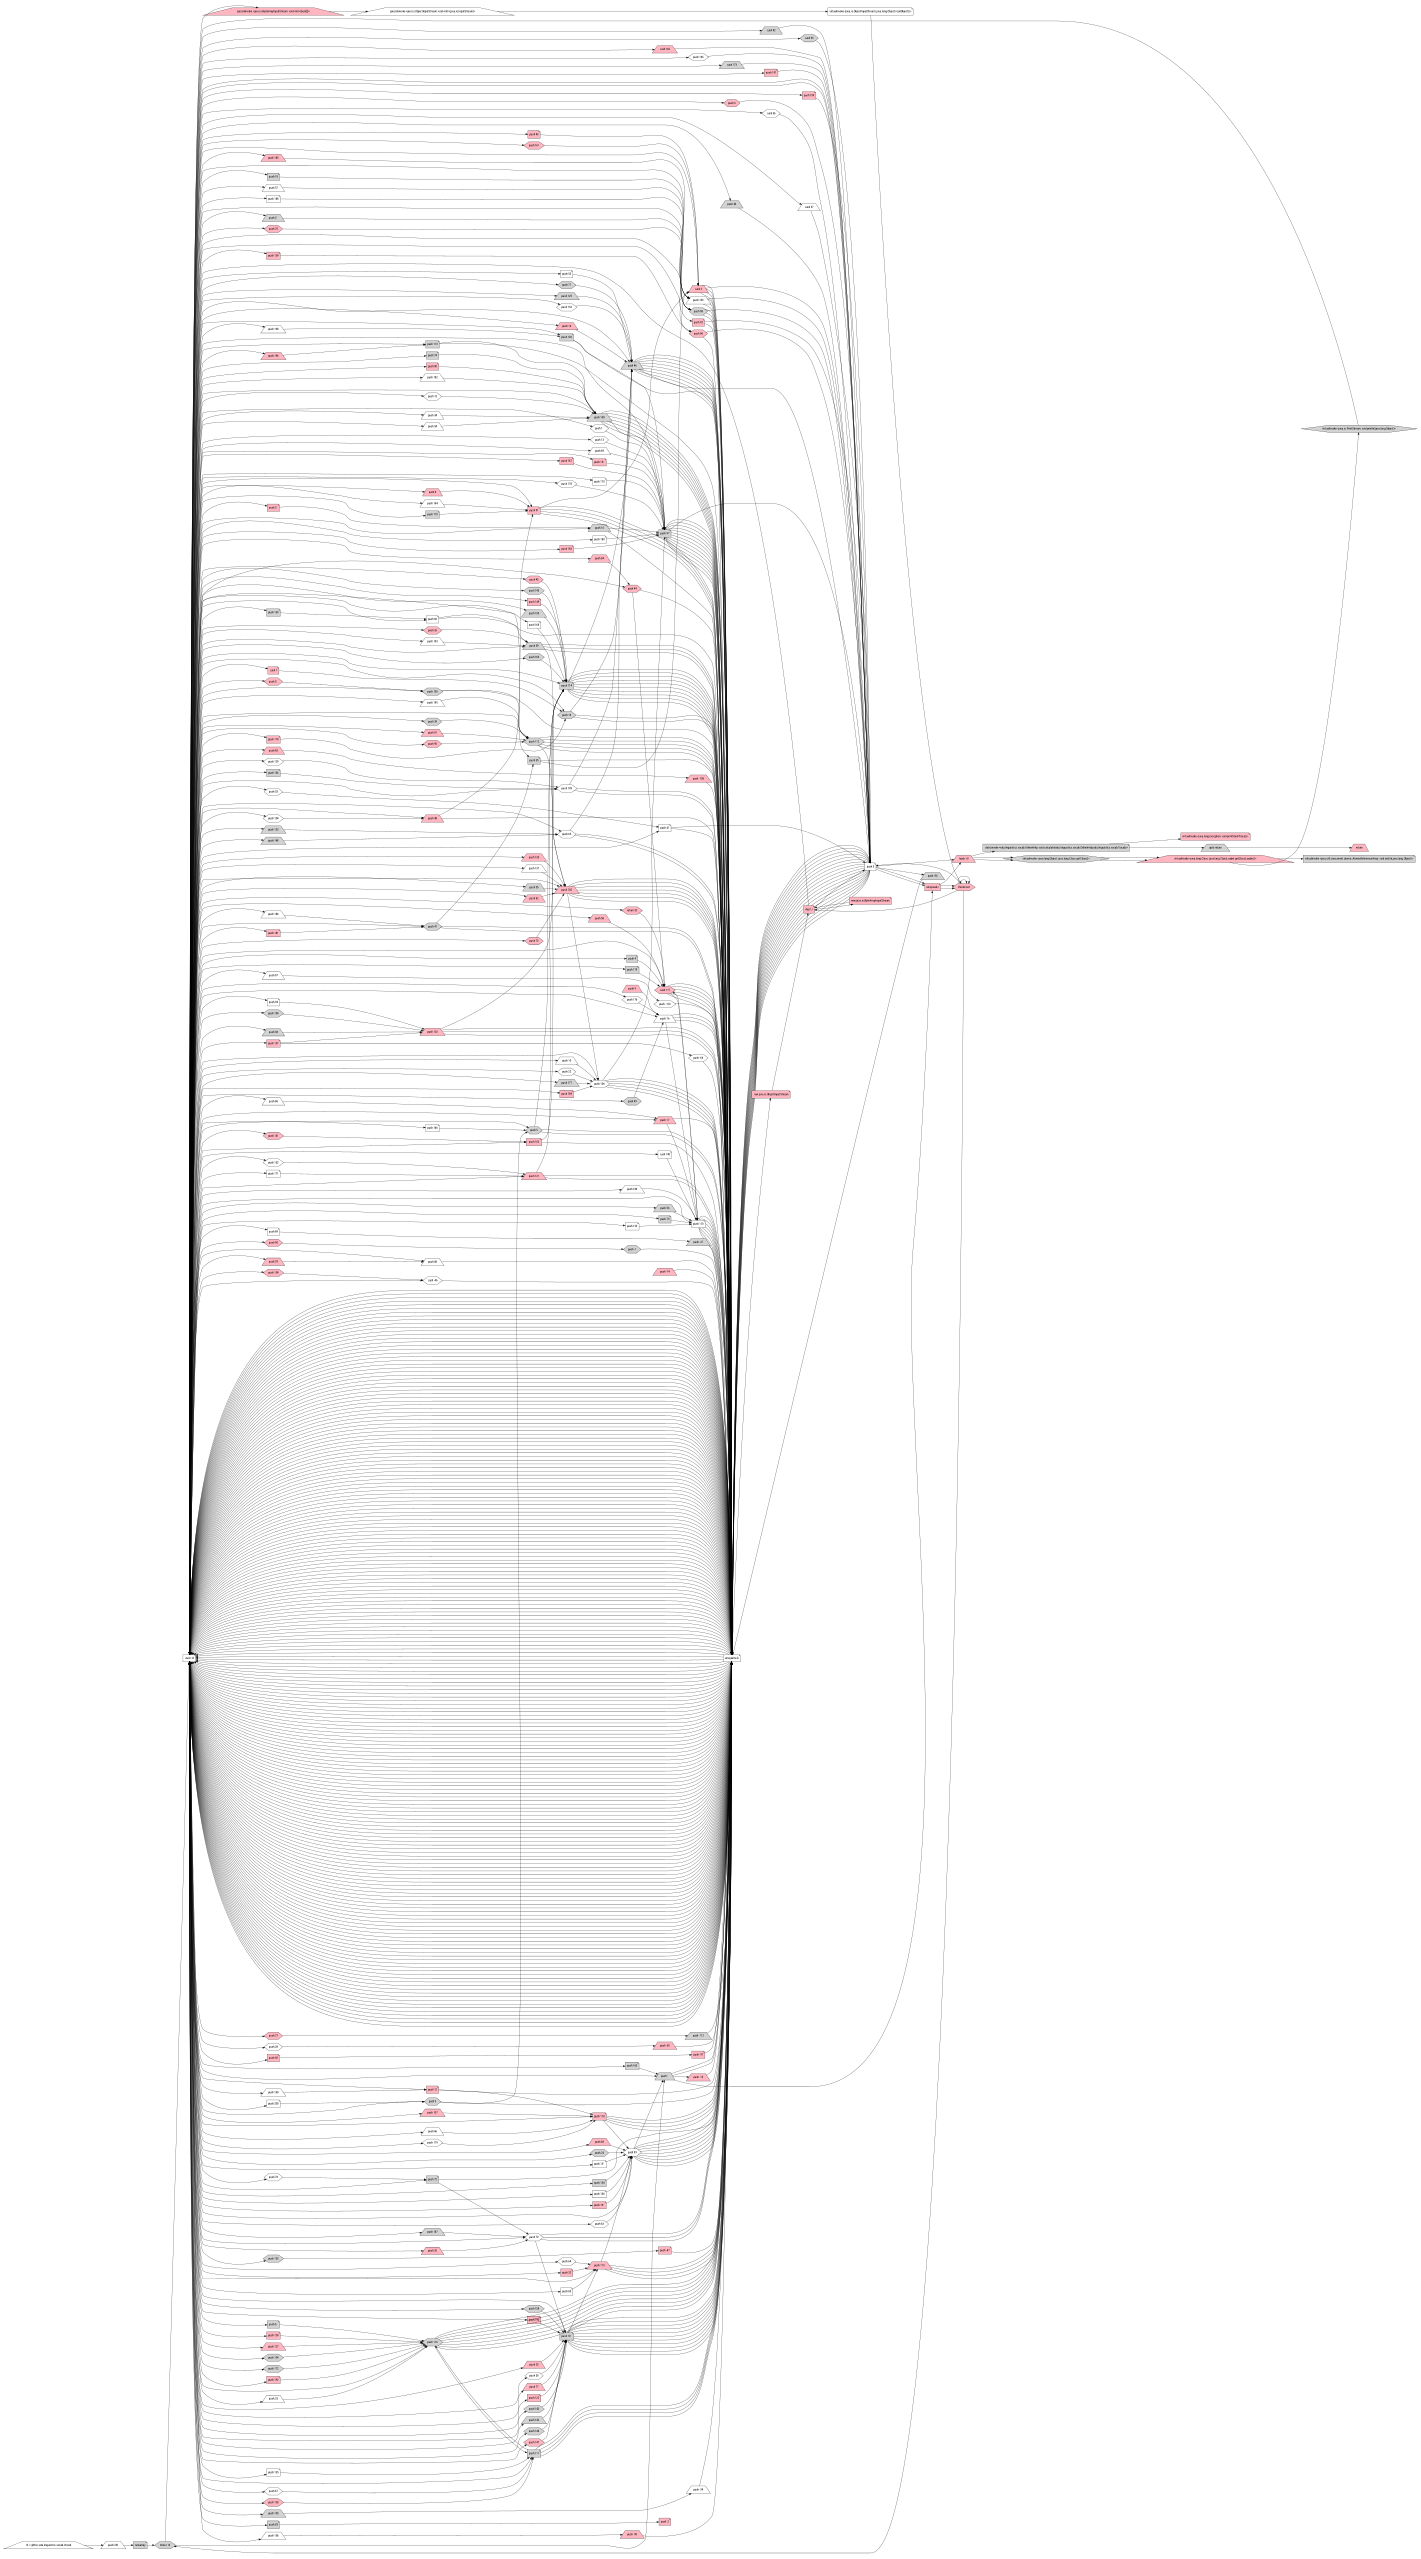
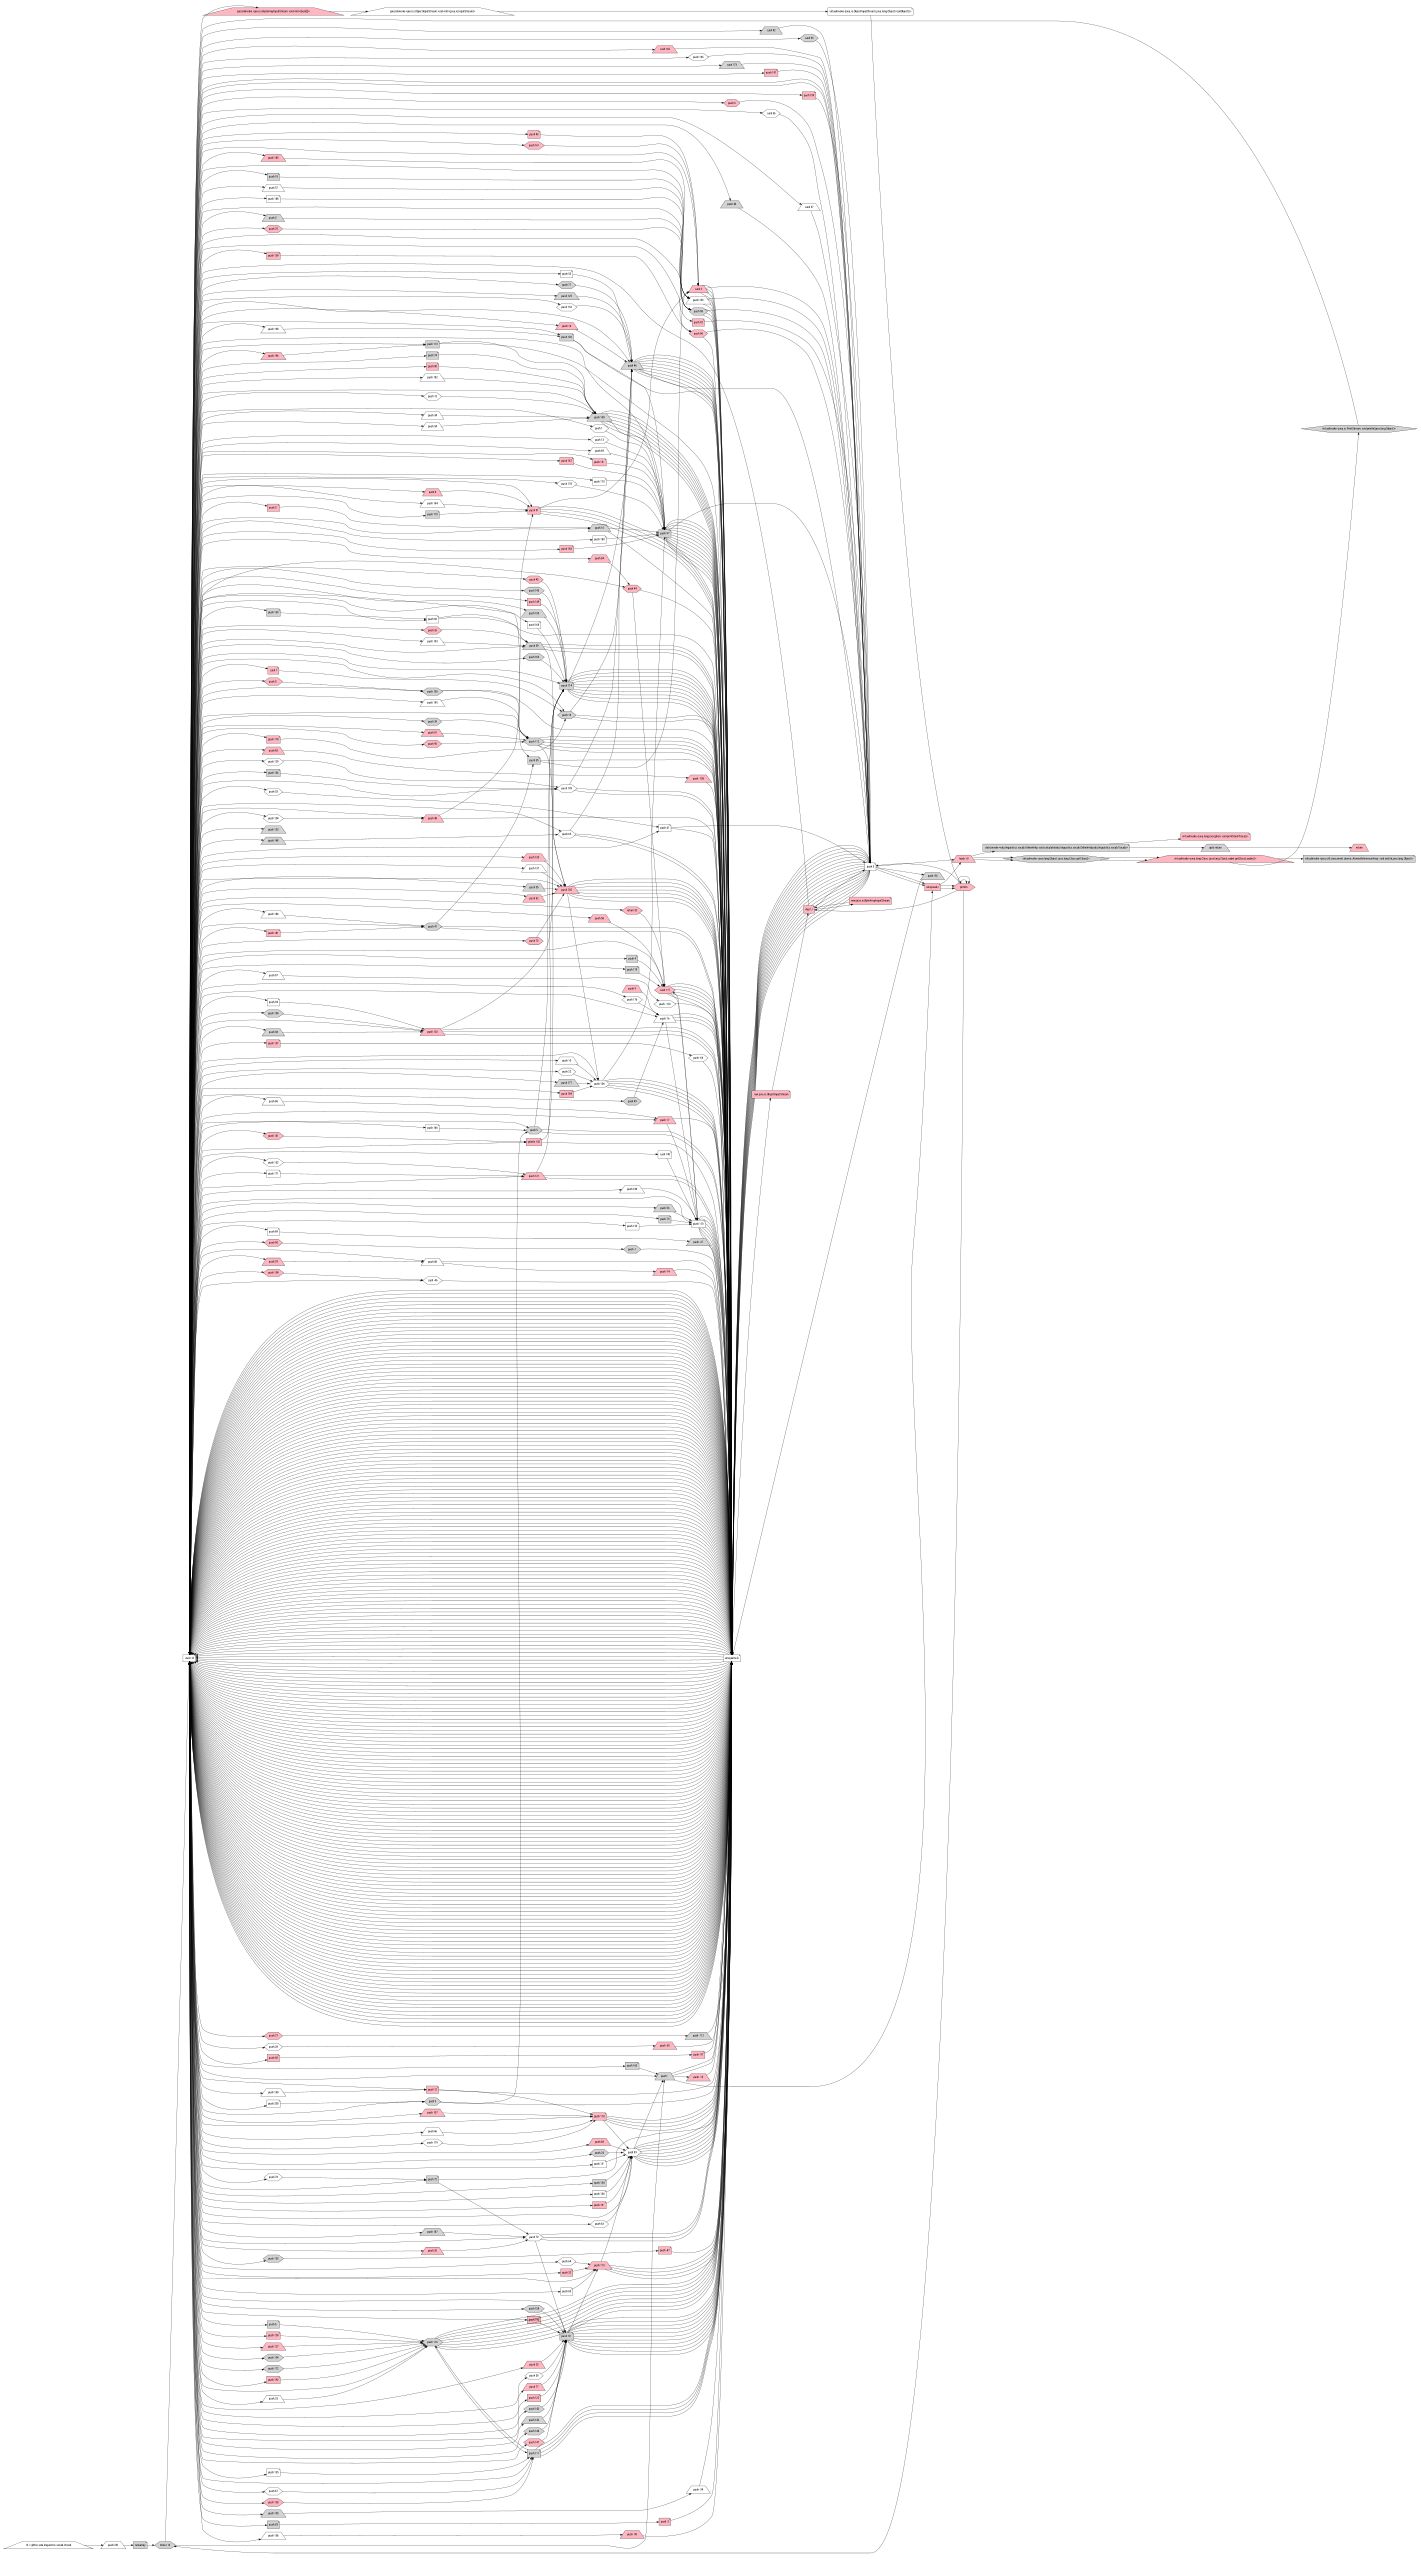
(420, 832) -> none
(964, 887) -> (964, 887)
(729, 986) -> (722, 2281)
(350, 1038) -> (210, 1024)
(534, 1142) -> (534, 1142)
none -> (548, 1271)
